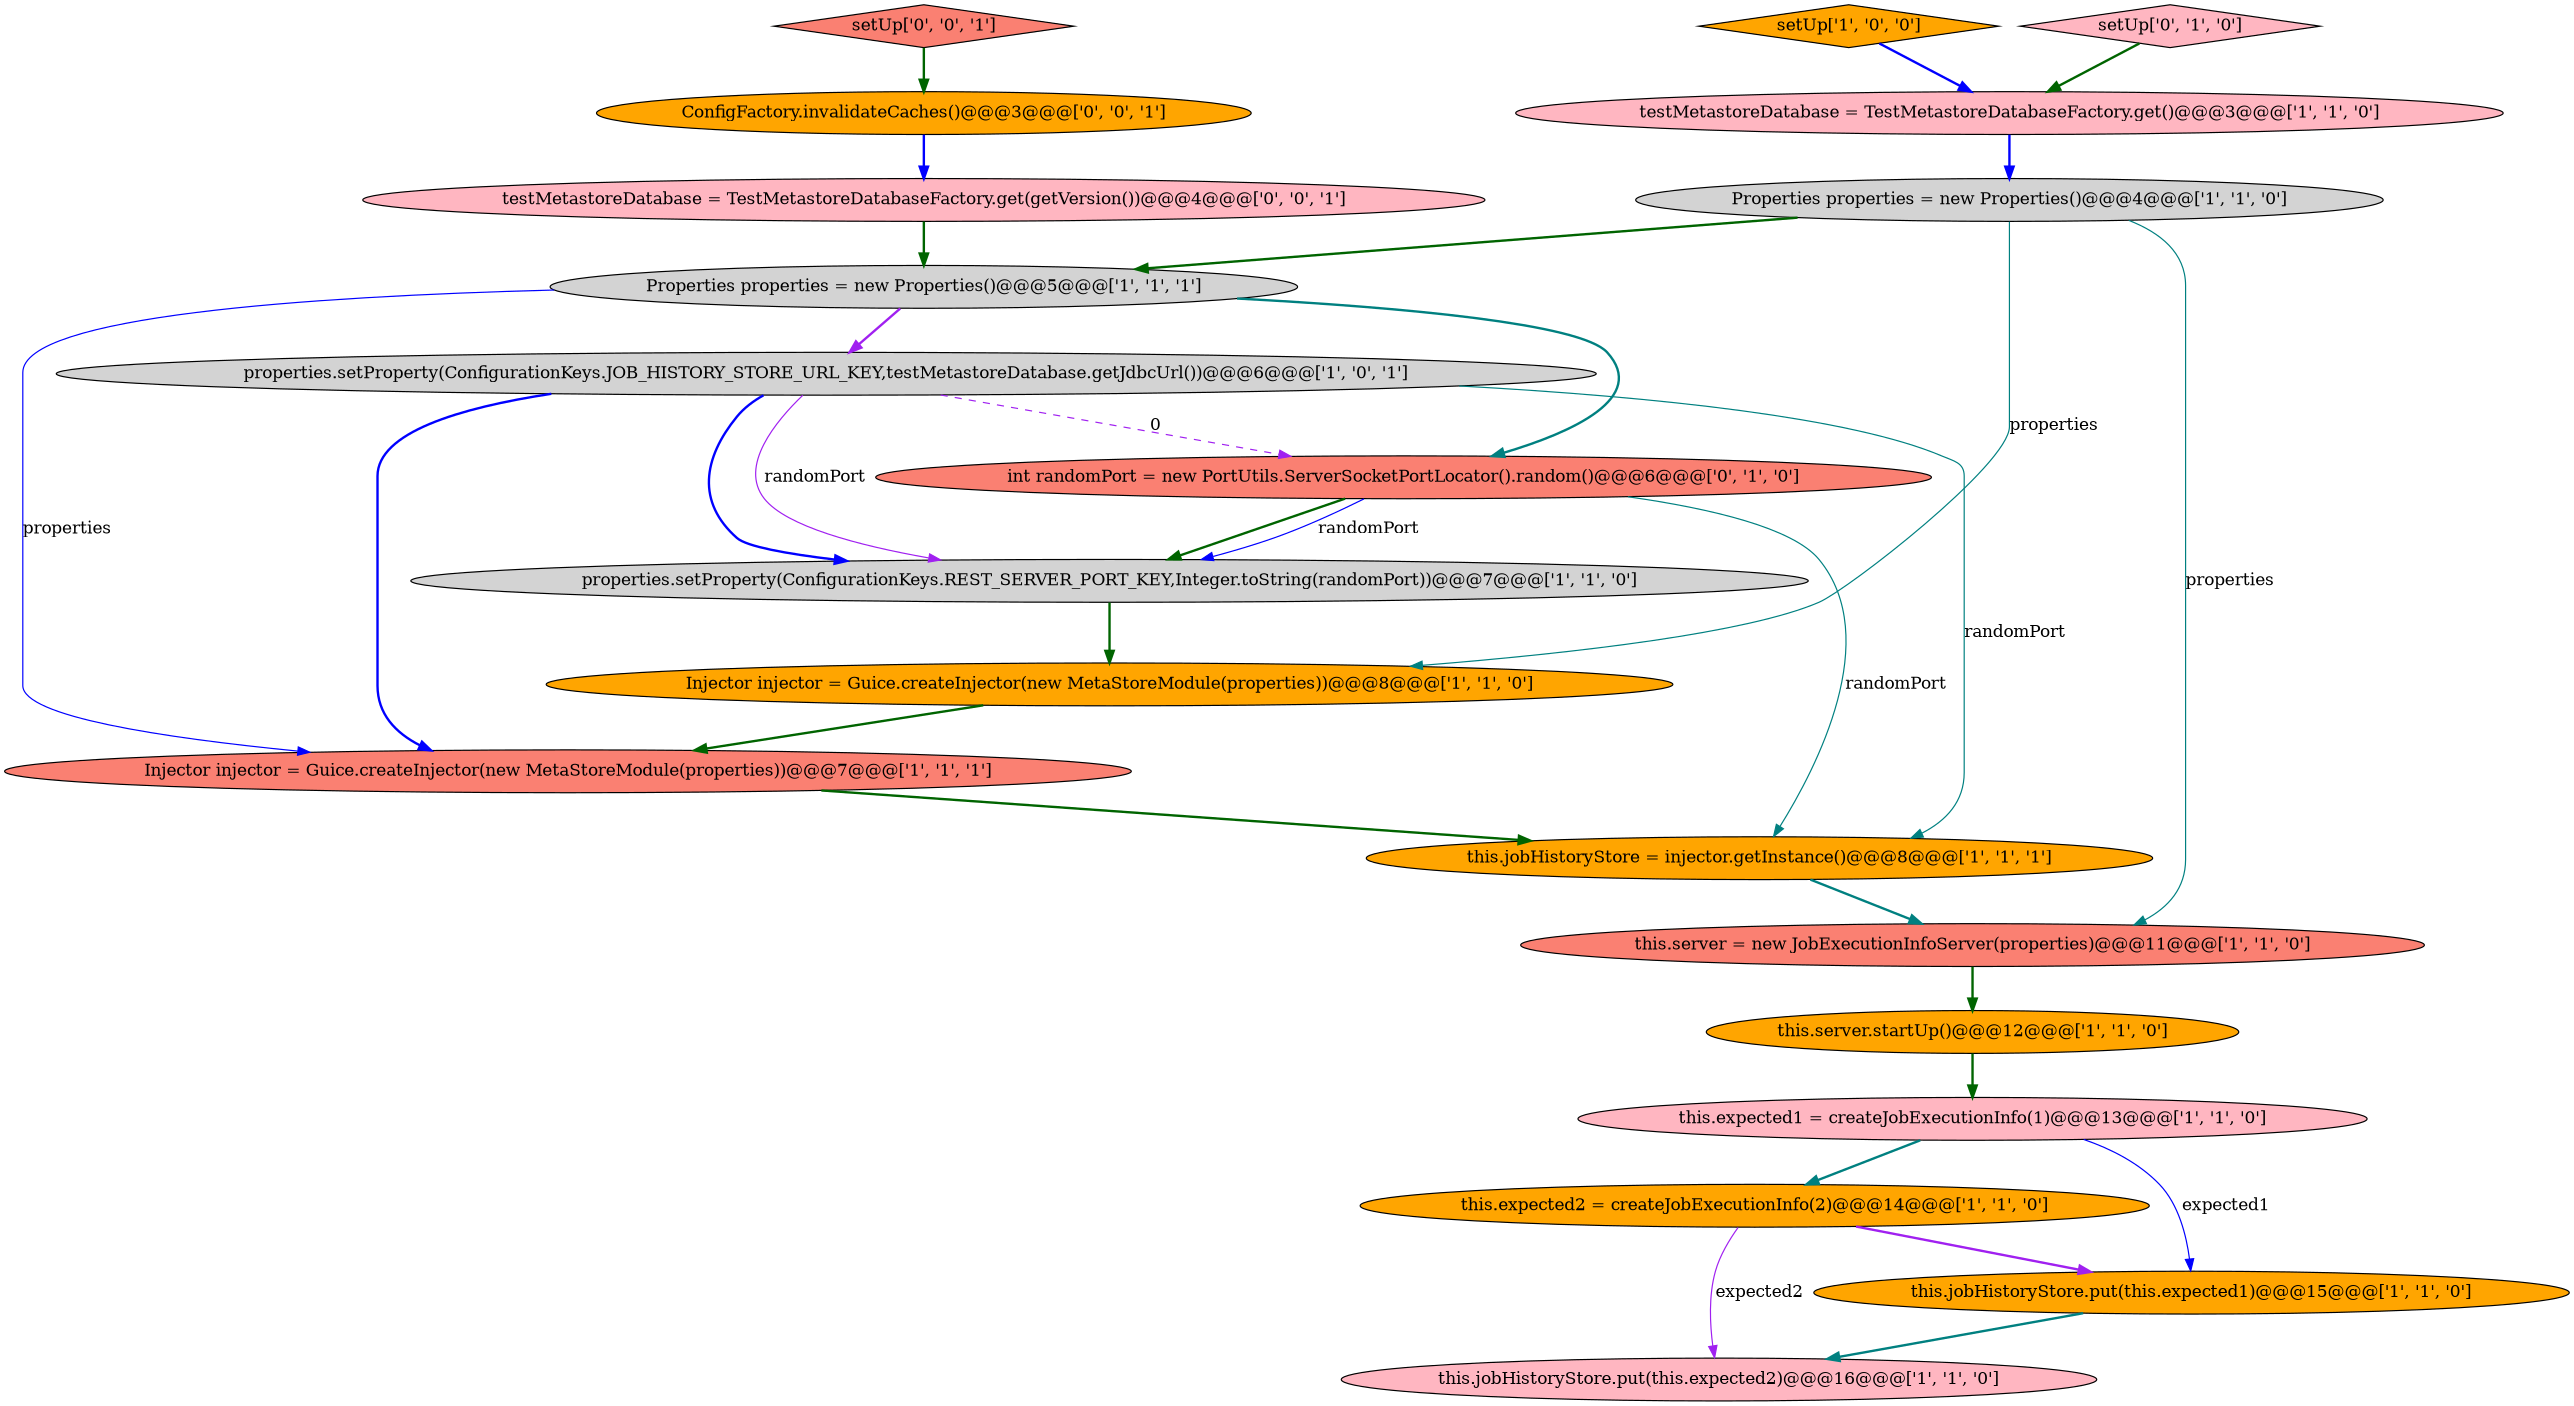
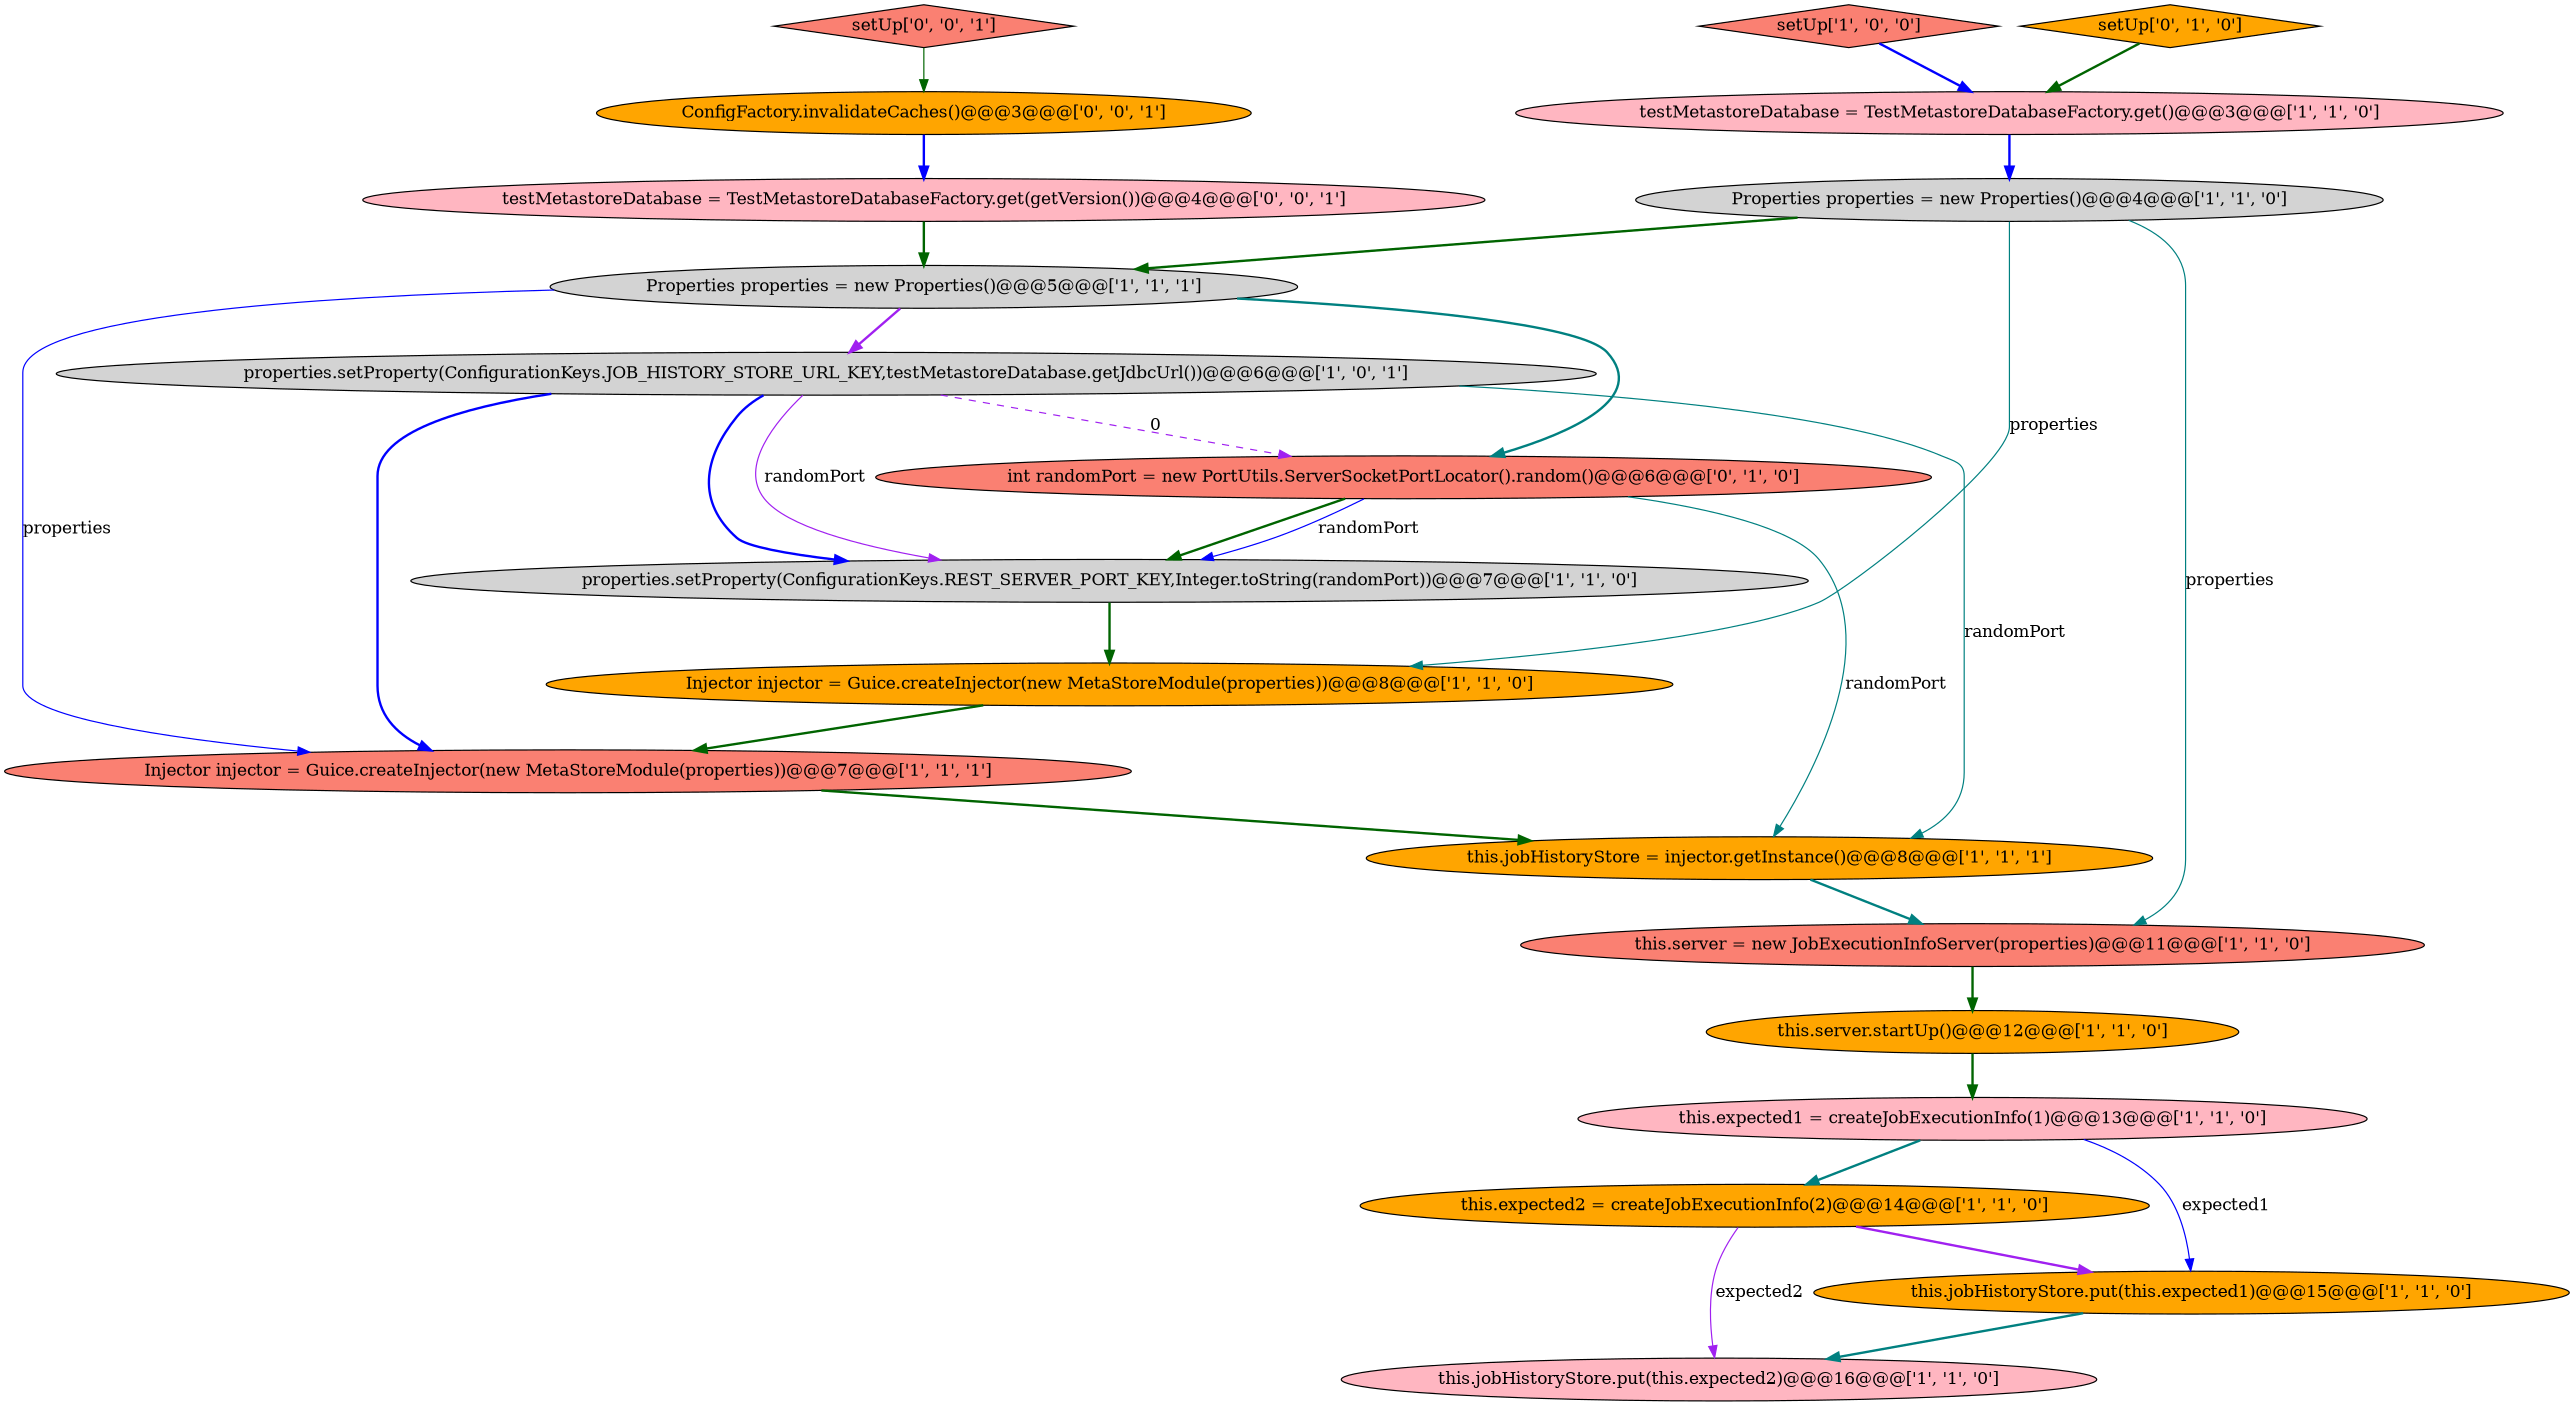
(1849, 26) -> (1849, 26)
(2170, 26) -> (2170, 26)
(924, 64) -> (924, 64)
